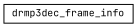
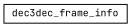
(69, 14) -> (66, 14)
